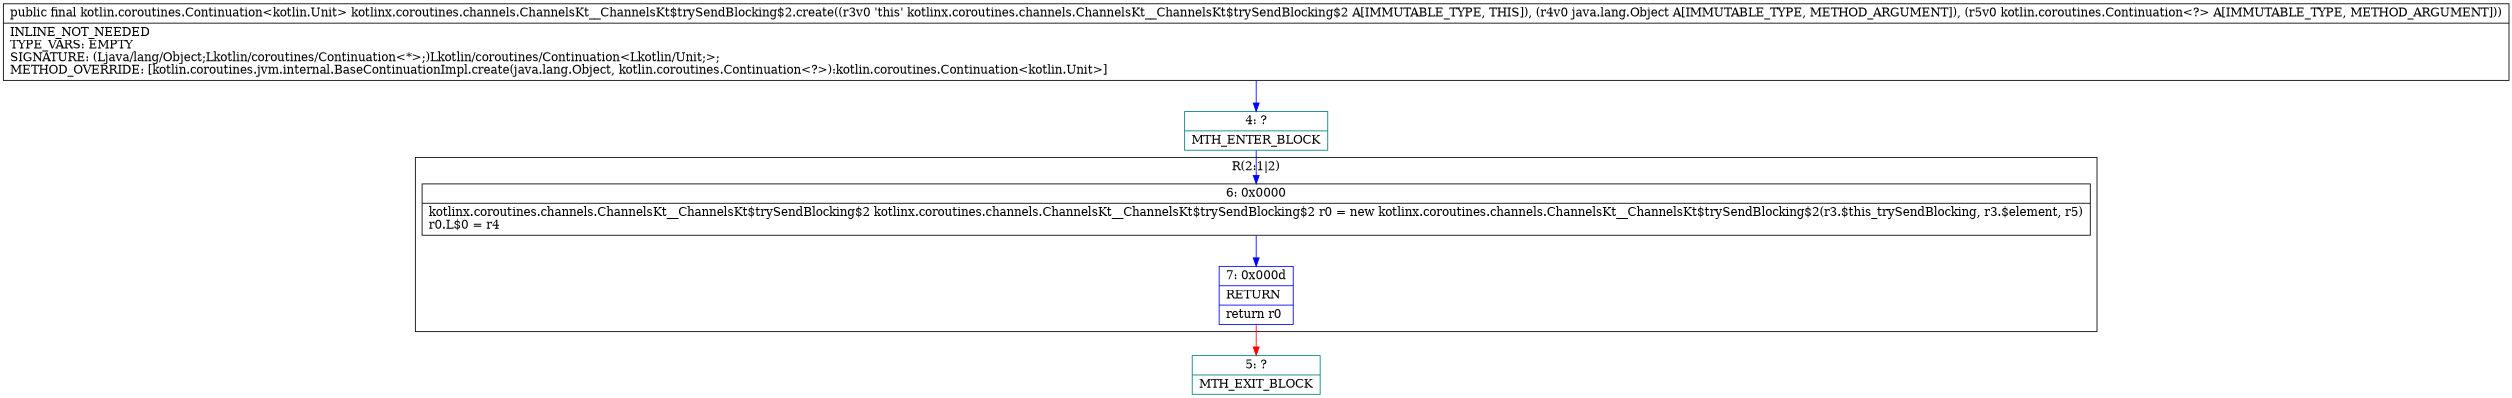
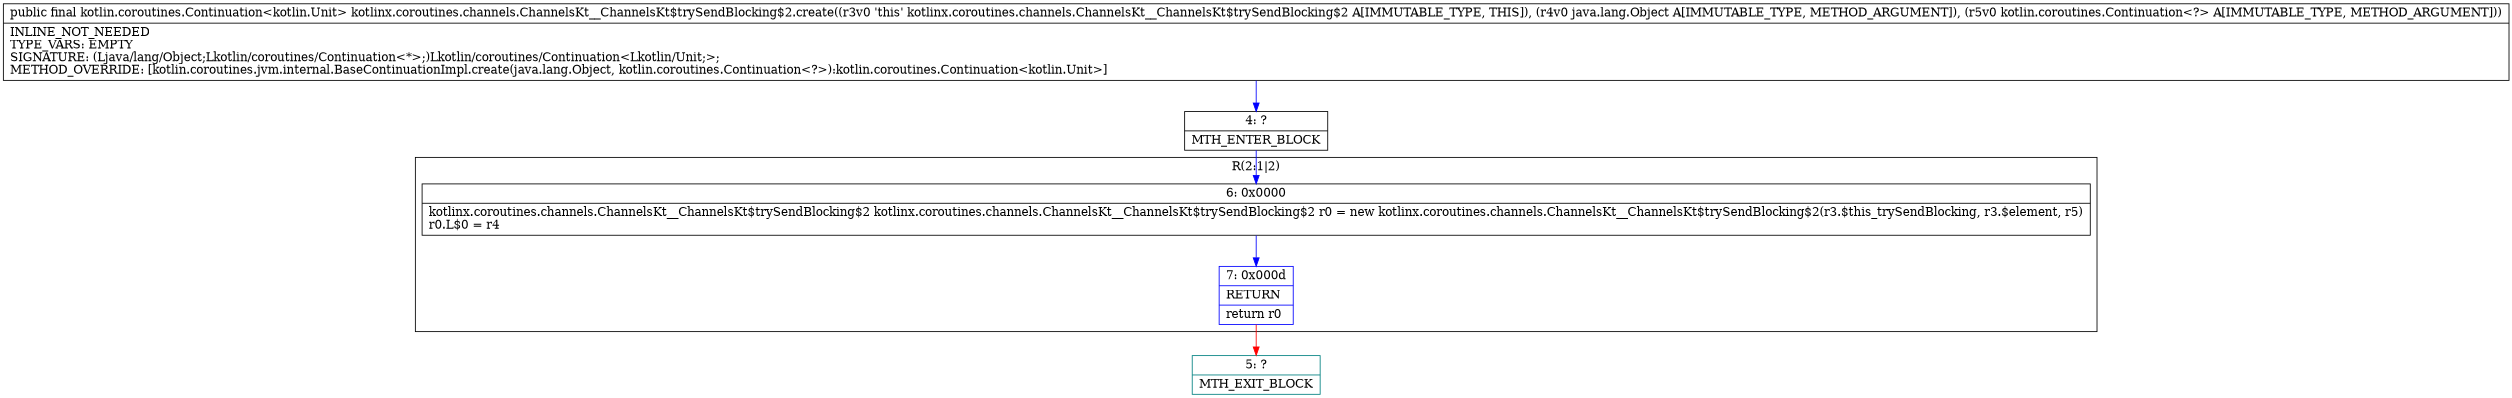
(1256, 131) -> (1256, 131)
